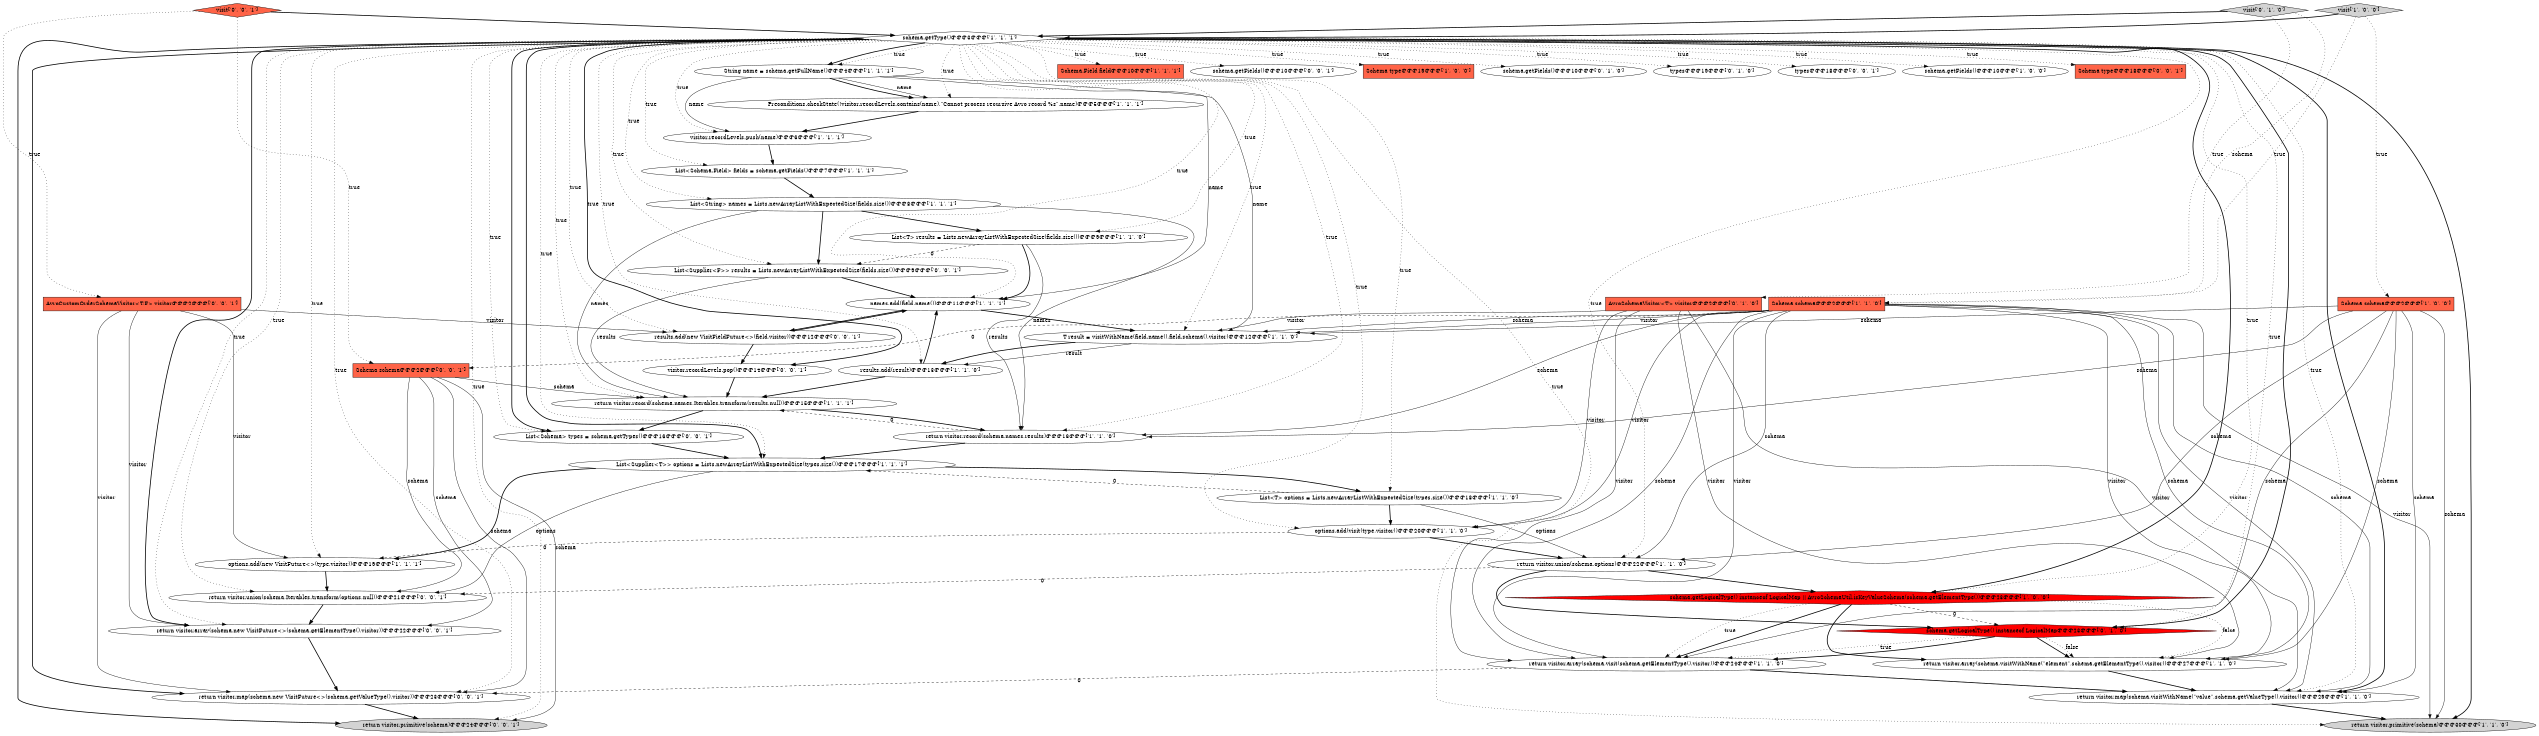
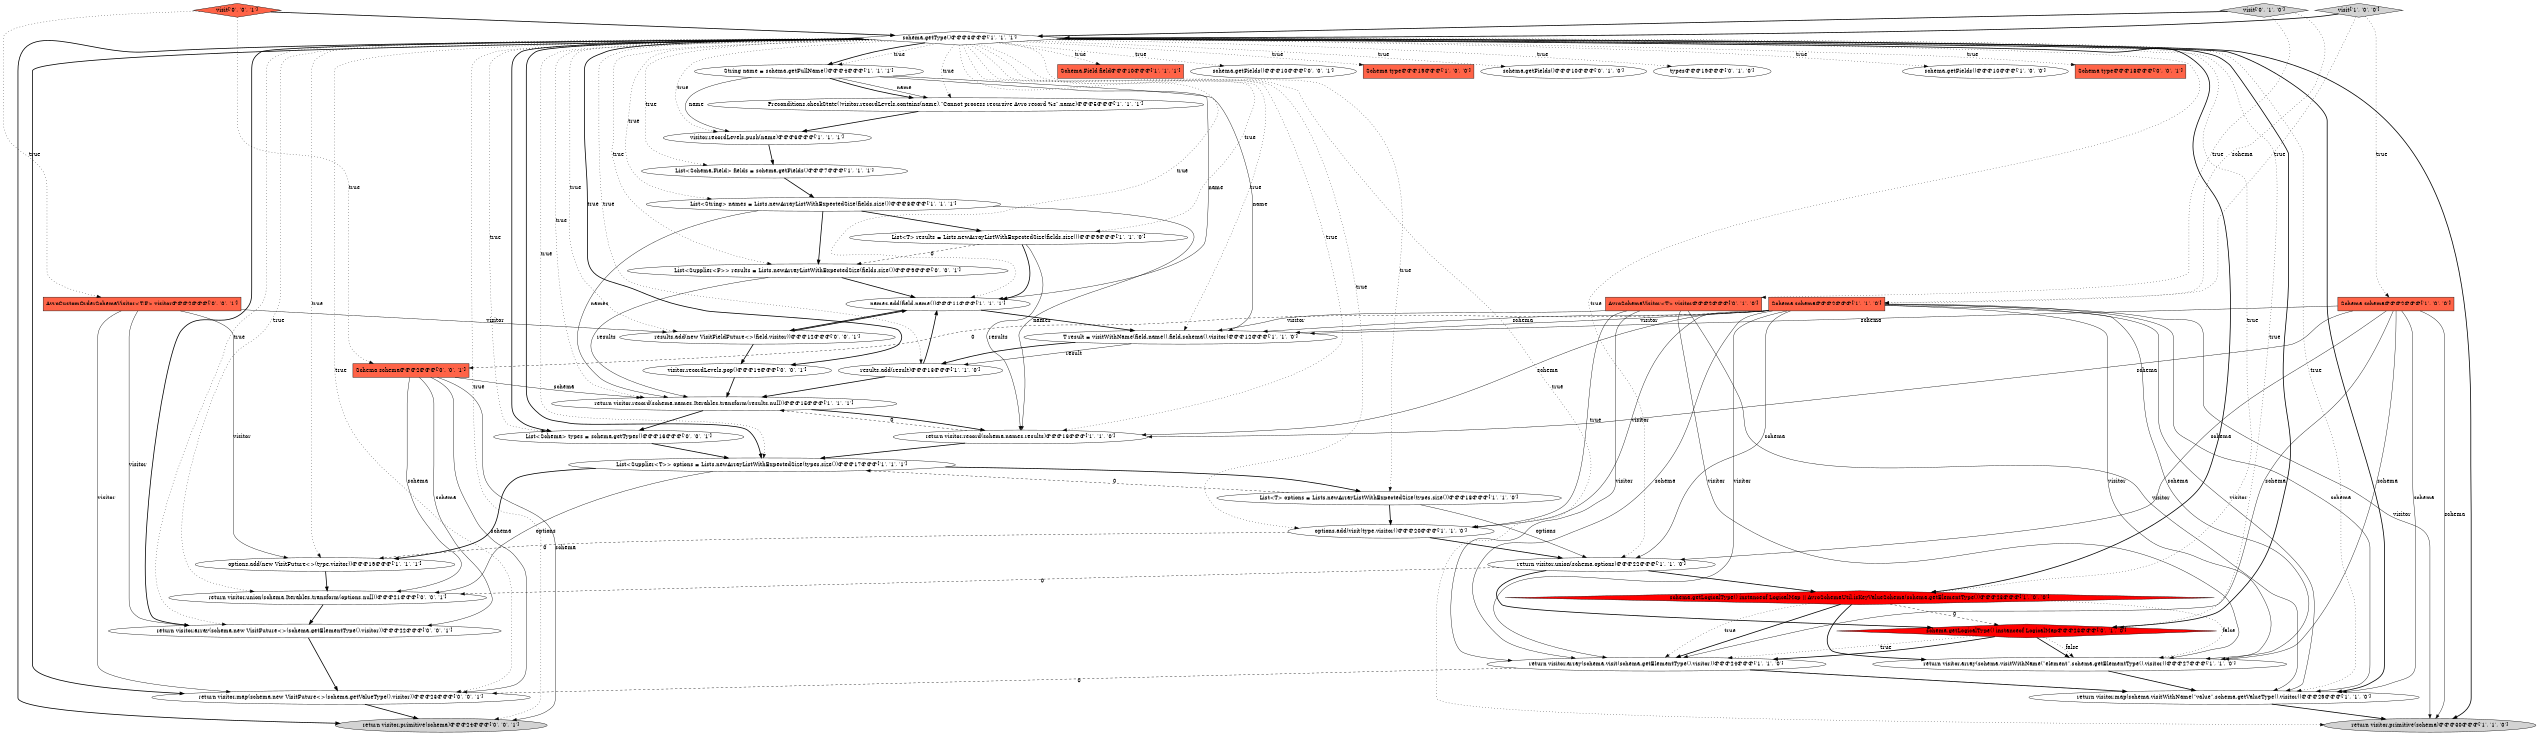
(1837, 71) -> none
(1596, 420) -> (1596, 420)
